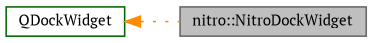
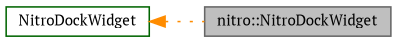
(65, 22) -> (78, 22)
